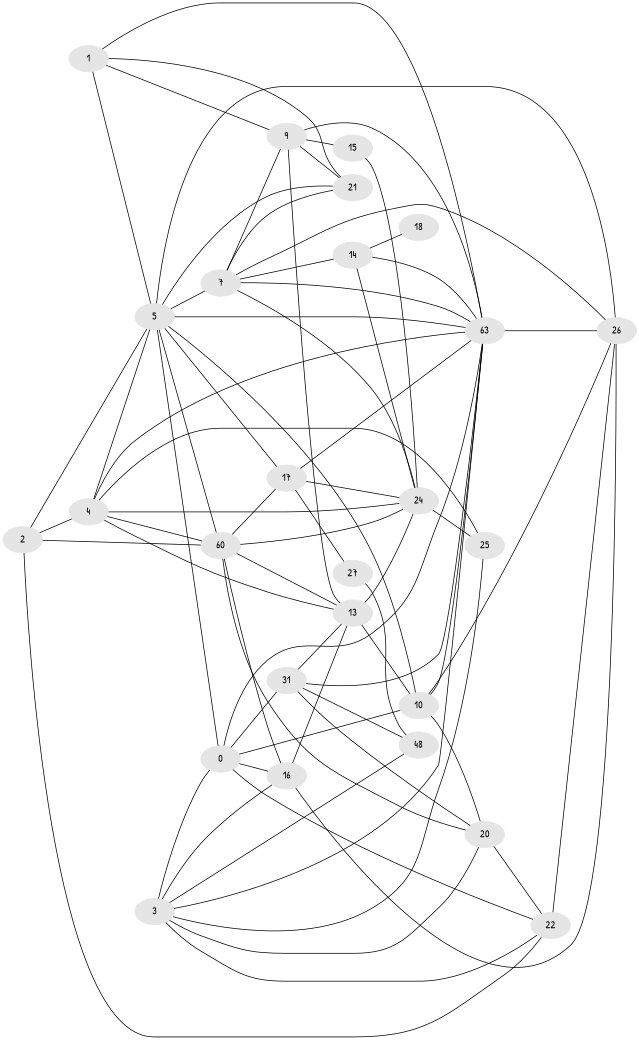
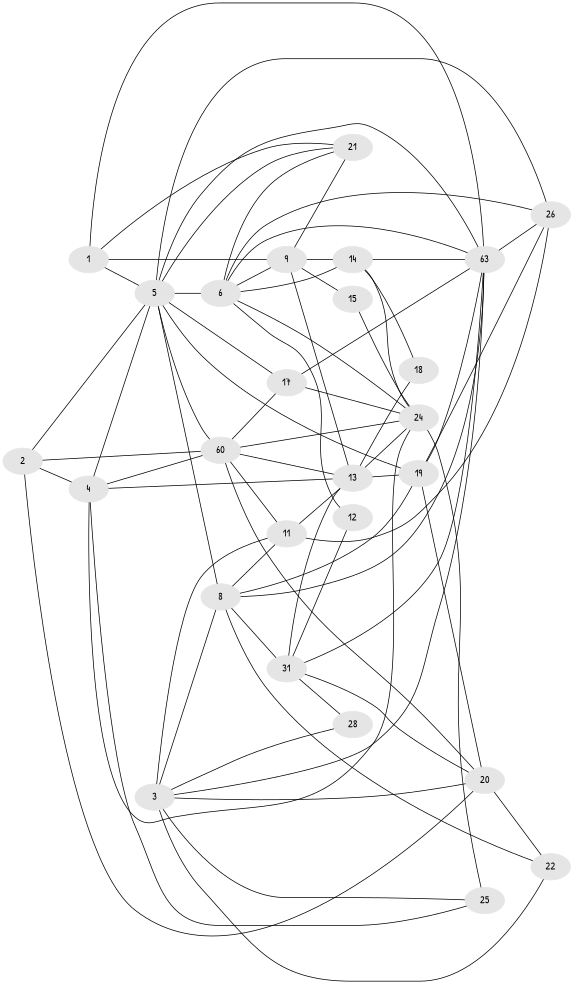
(430, 180) -> (320, 260)
(221, 283) -> (221, 293)
(259, 376) -> none
none -> (380, 430)
none -> (353, 518)
(353, 573) -> none
(584, 628) -> none
(419, 705) -> (419, 474)
(419, 745) -> (353, 725)
(221, 759) -> (221, 597)
(287, 776) -> (287, 534)
(113, 1010) -> (114, 883)
